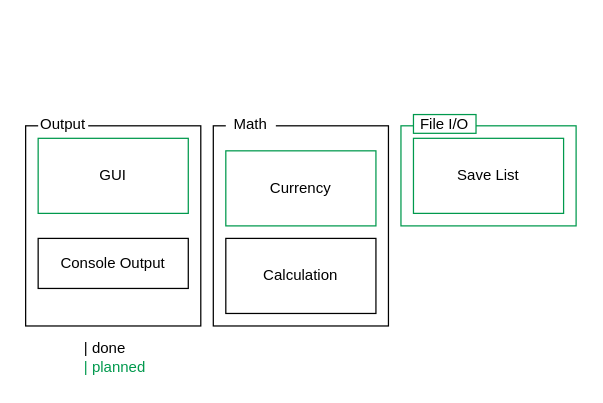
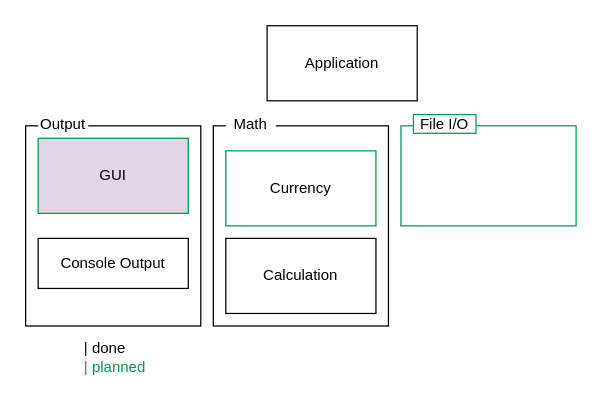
none -> (342, 63)
(113, 176) -> (113, 176)
(488, 176) -> none
